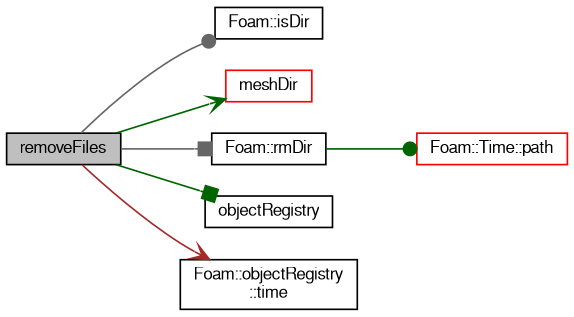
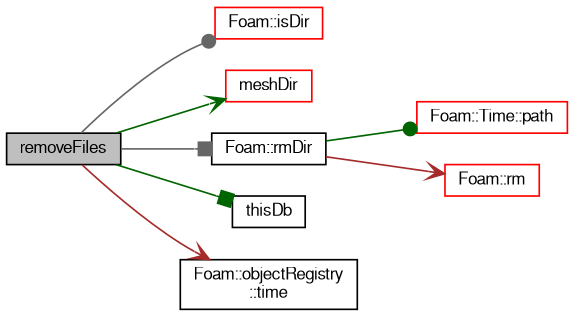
(269, 23) -> (269, 23)
none -> (492, 180)
(269, 212) -> (269, 212)
